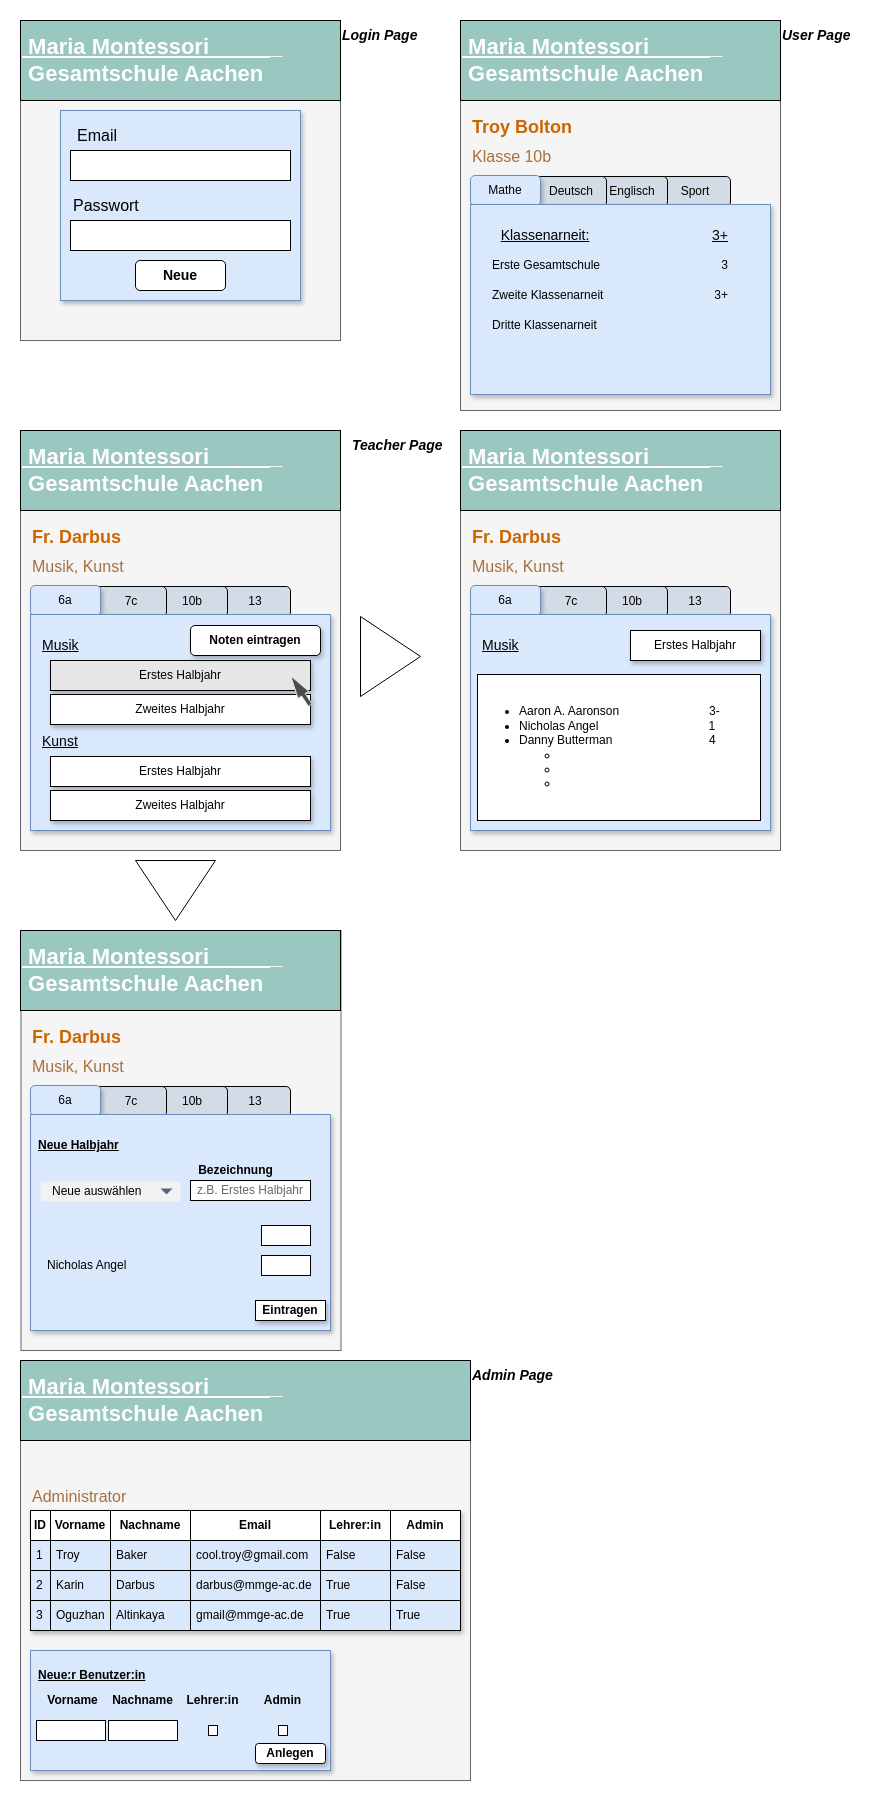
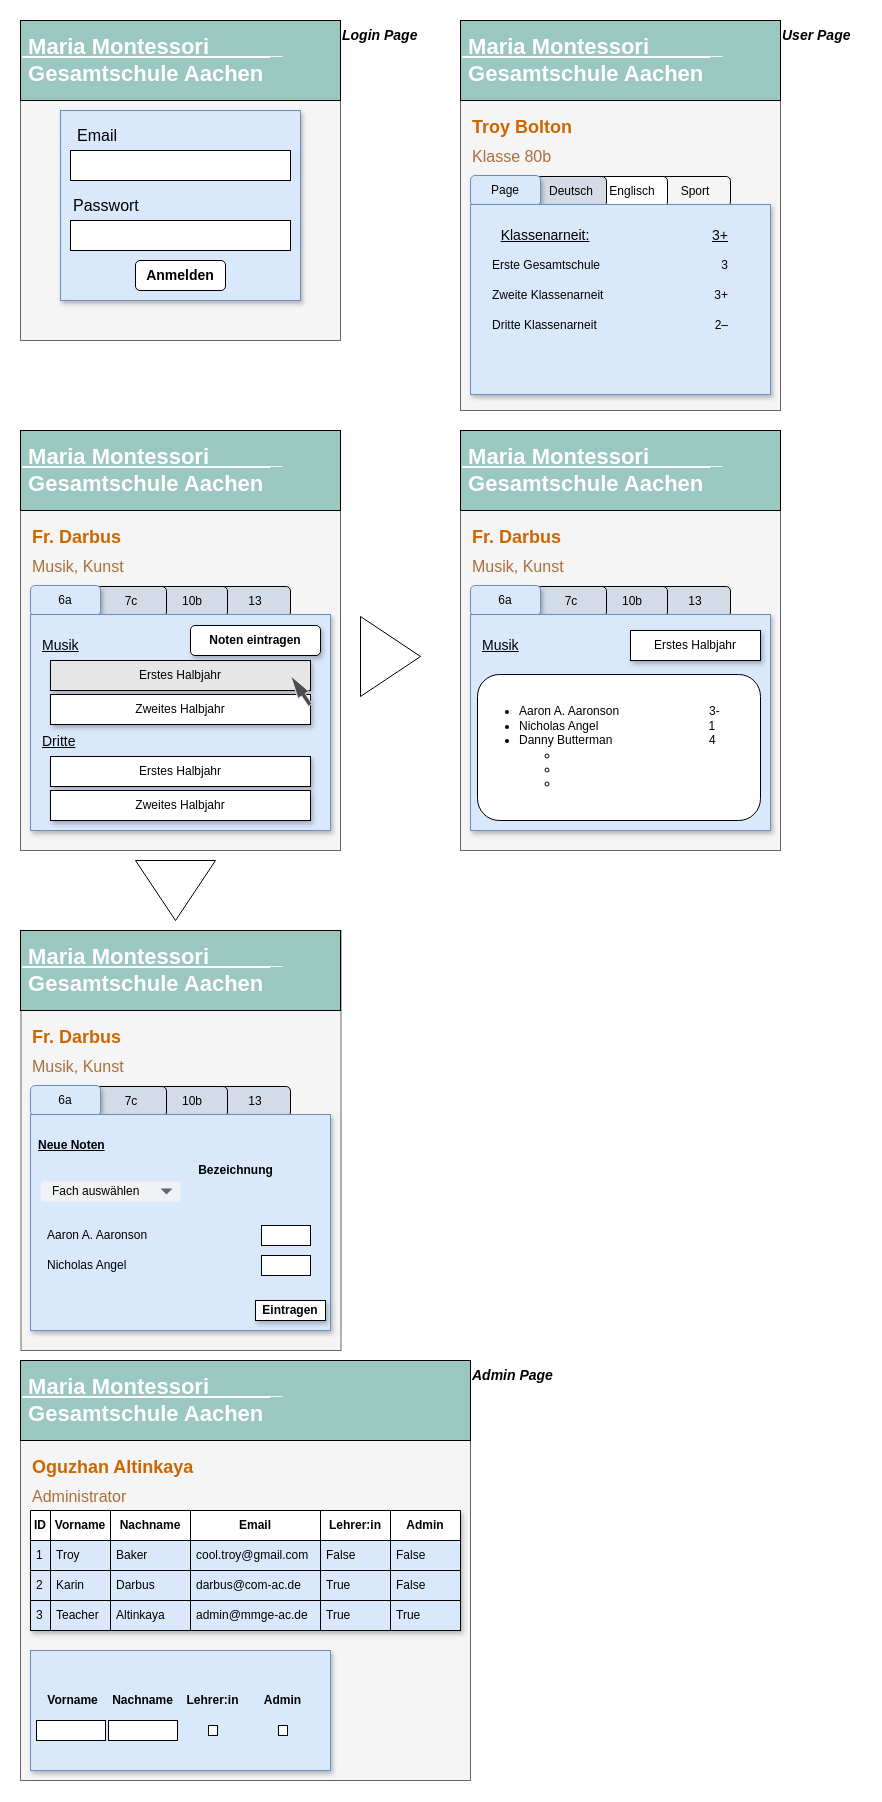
(513, 157) -> (513, 157)
(506, 191) -> (506, 191)
(633, 192) -> (633, 192)
(696, 192) -> (696, 192)
(181, 276) -> (181, 276)
none -> (706, 326)
(401, 446) -> none
(62, 742) -> (64, 742)
(619, 748) -> (619, 748)
(79, 1146) -> (71, 1146)
(251, 1191) -> none
(96, 1192) -> (96, 1192)
none -> (106, 1236)
none -> (176, 1466)
(252, 1586) -> (249, 1586)
(80, 1616) -> (80, 1616)
(246, 1616) -> (247, 1616)
(102, 1676) -> none
(291, 1754) -> none
